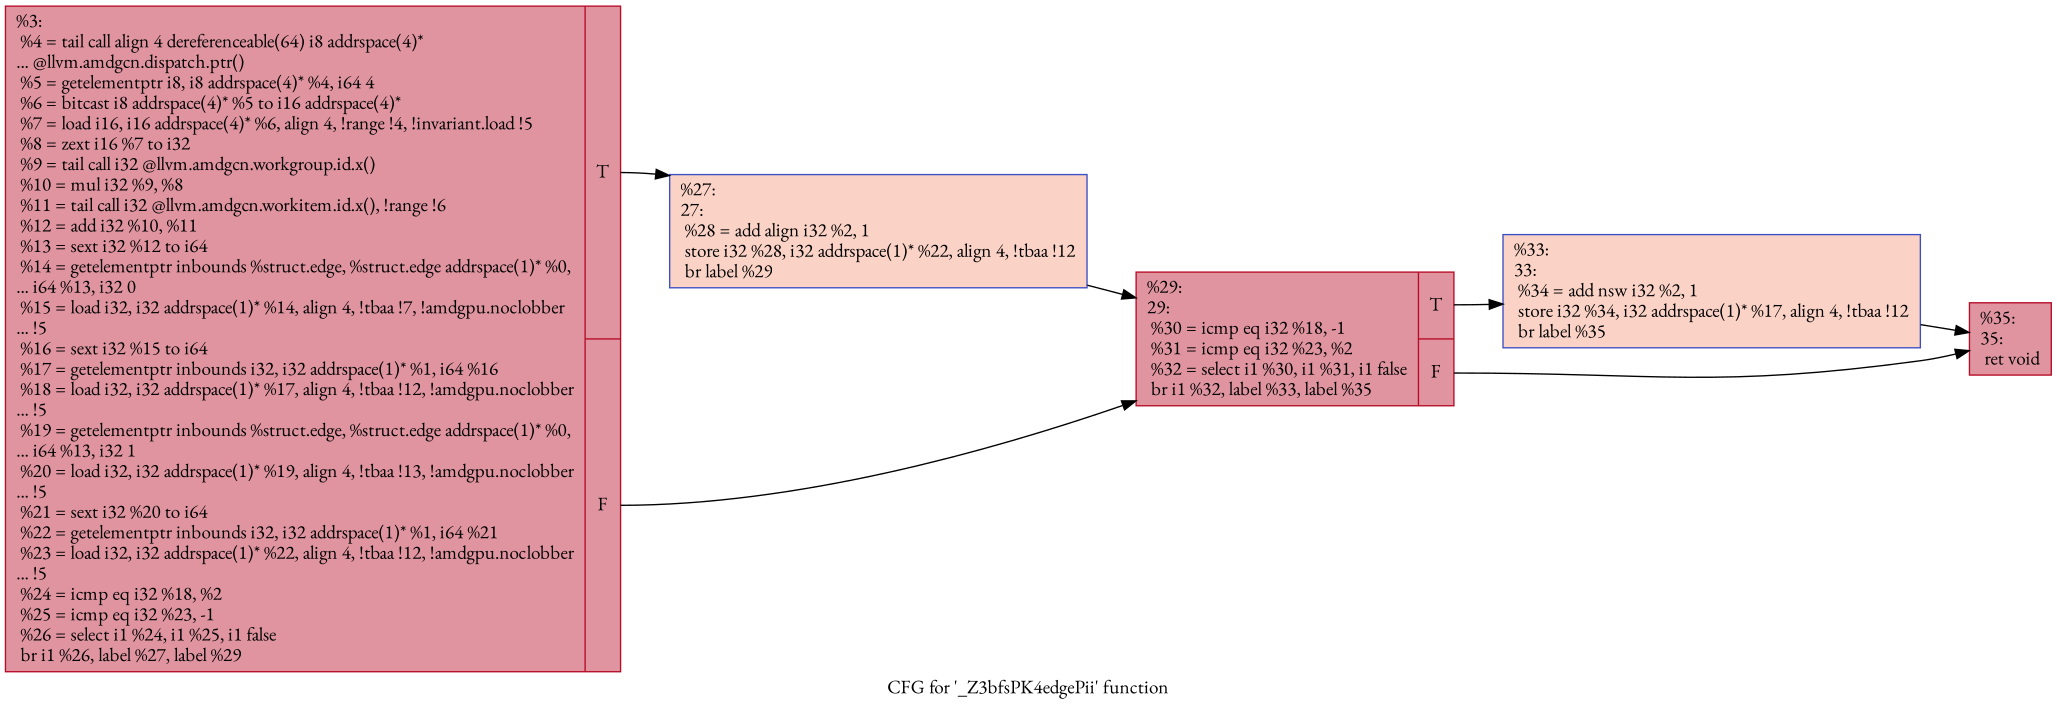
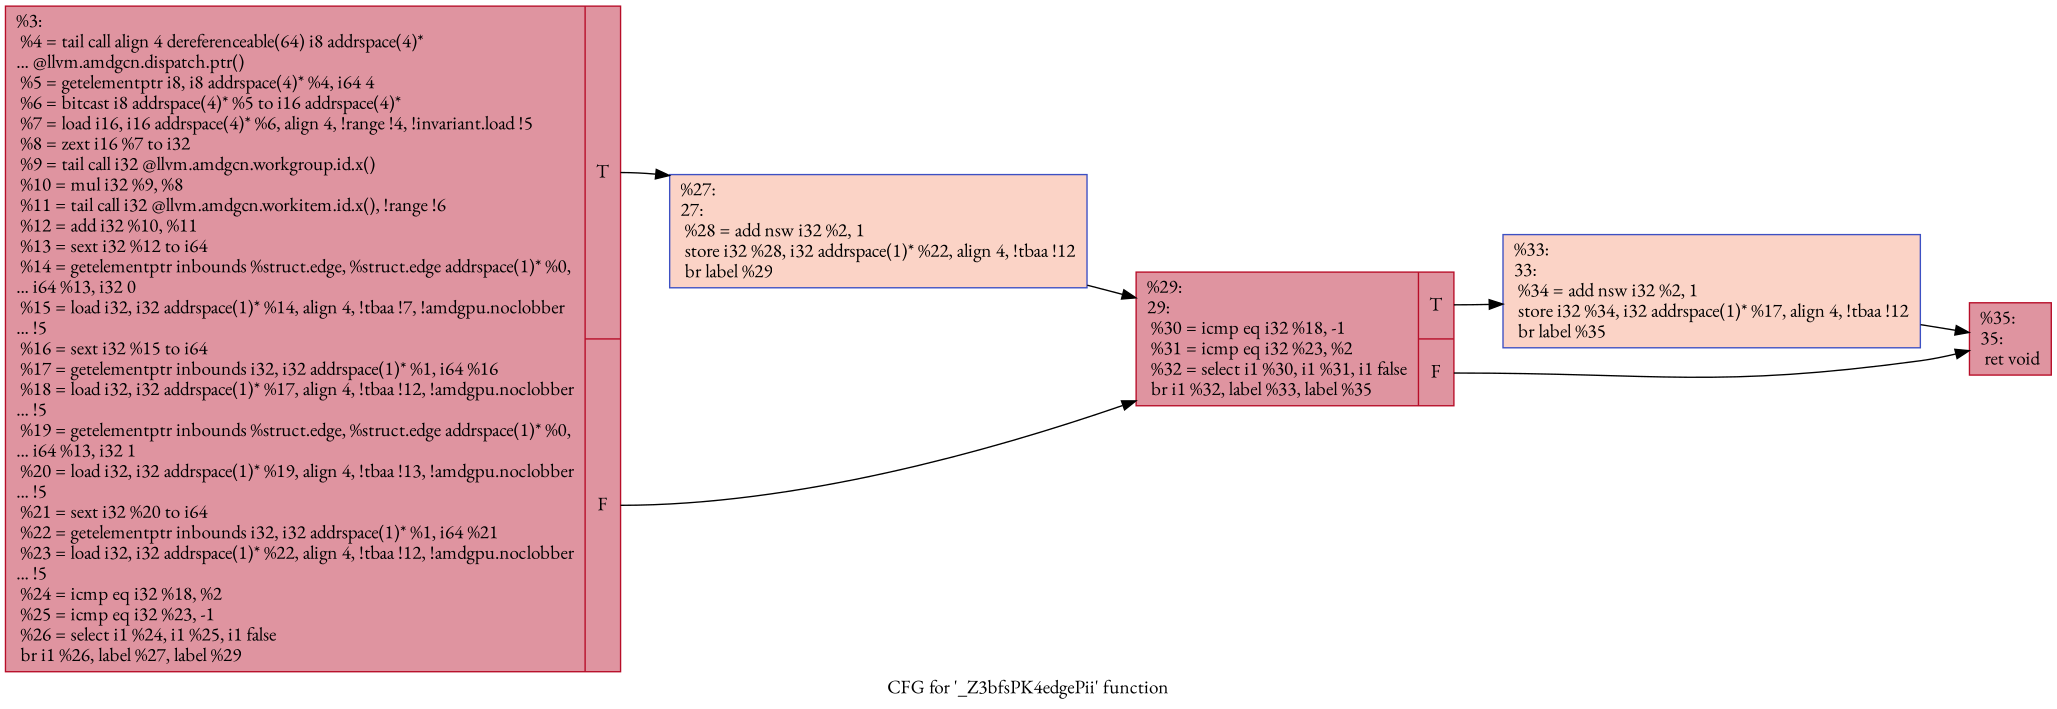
(775, 230) -> (773, 230)
